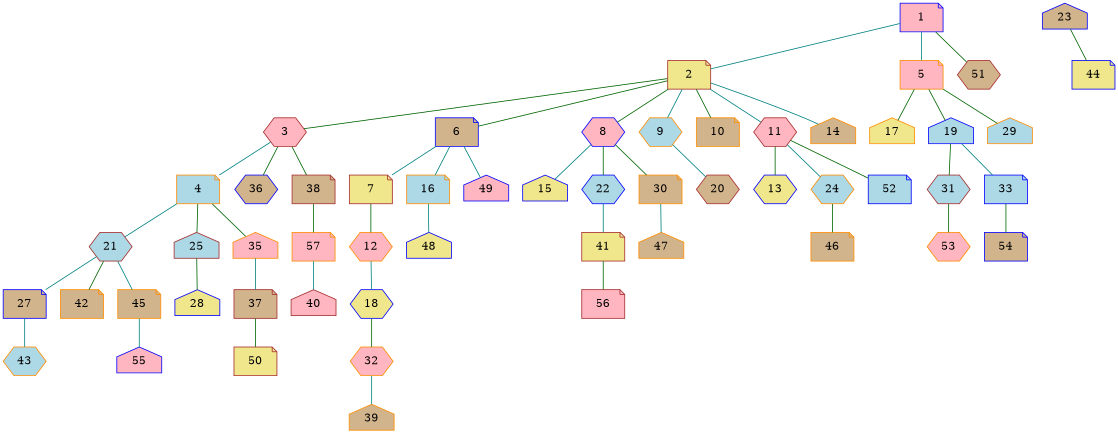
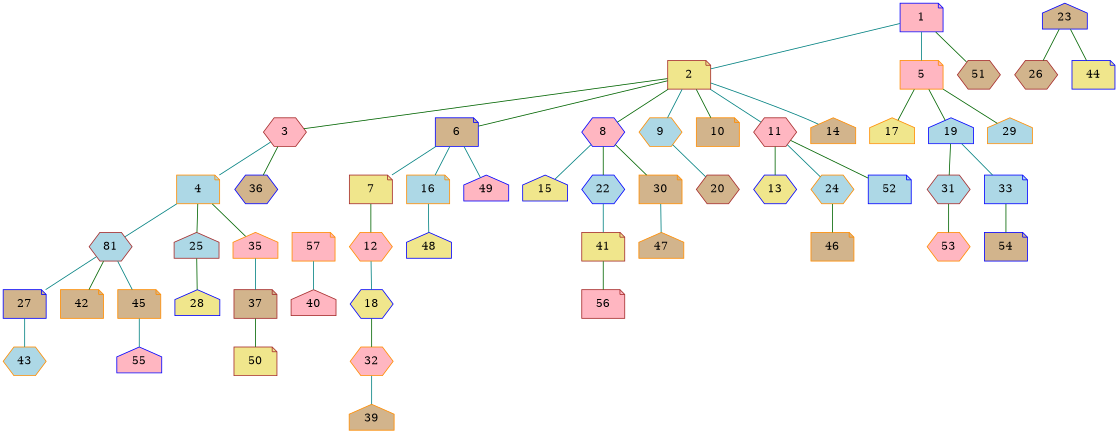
none -> (1036, 75)
(314, 189) -> none
(111, 247) -> (111, 247)
